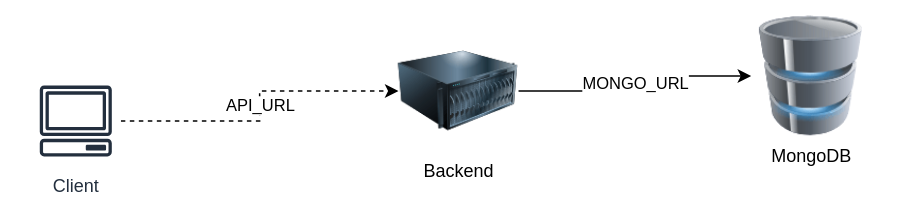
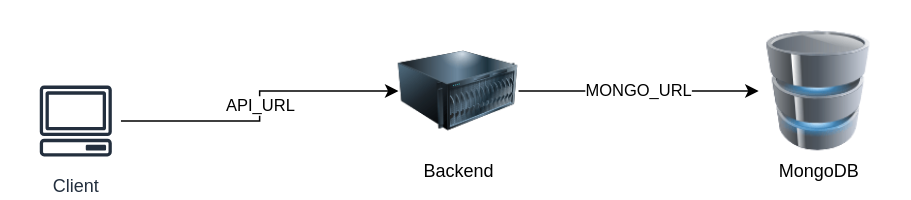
(811, 76) -> (818, 91)
(194, 121) -> (194, 121)
